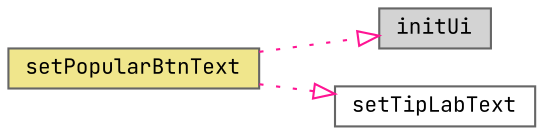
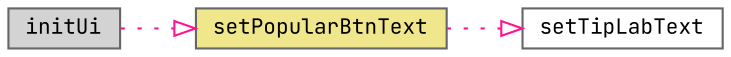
(308, 45) -> (147, 28)
